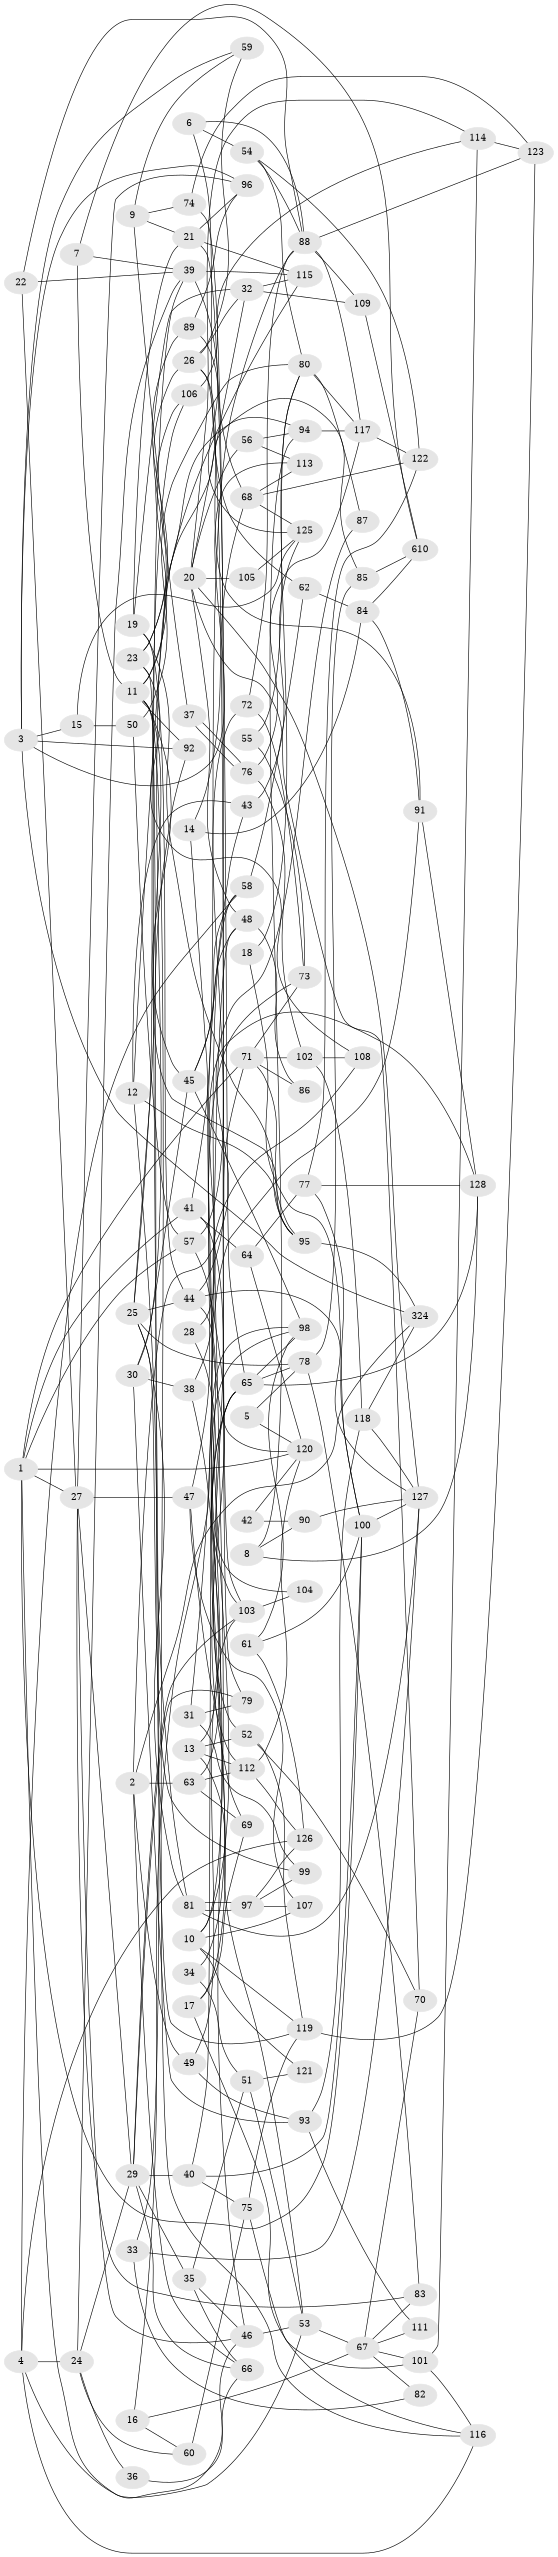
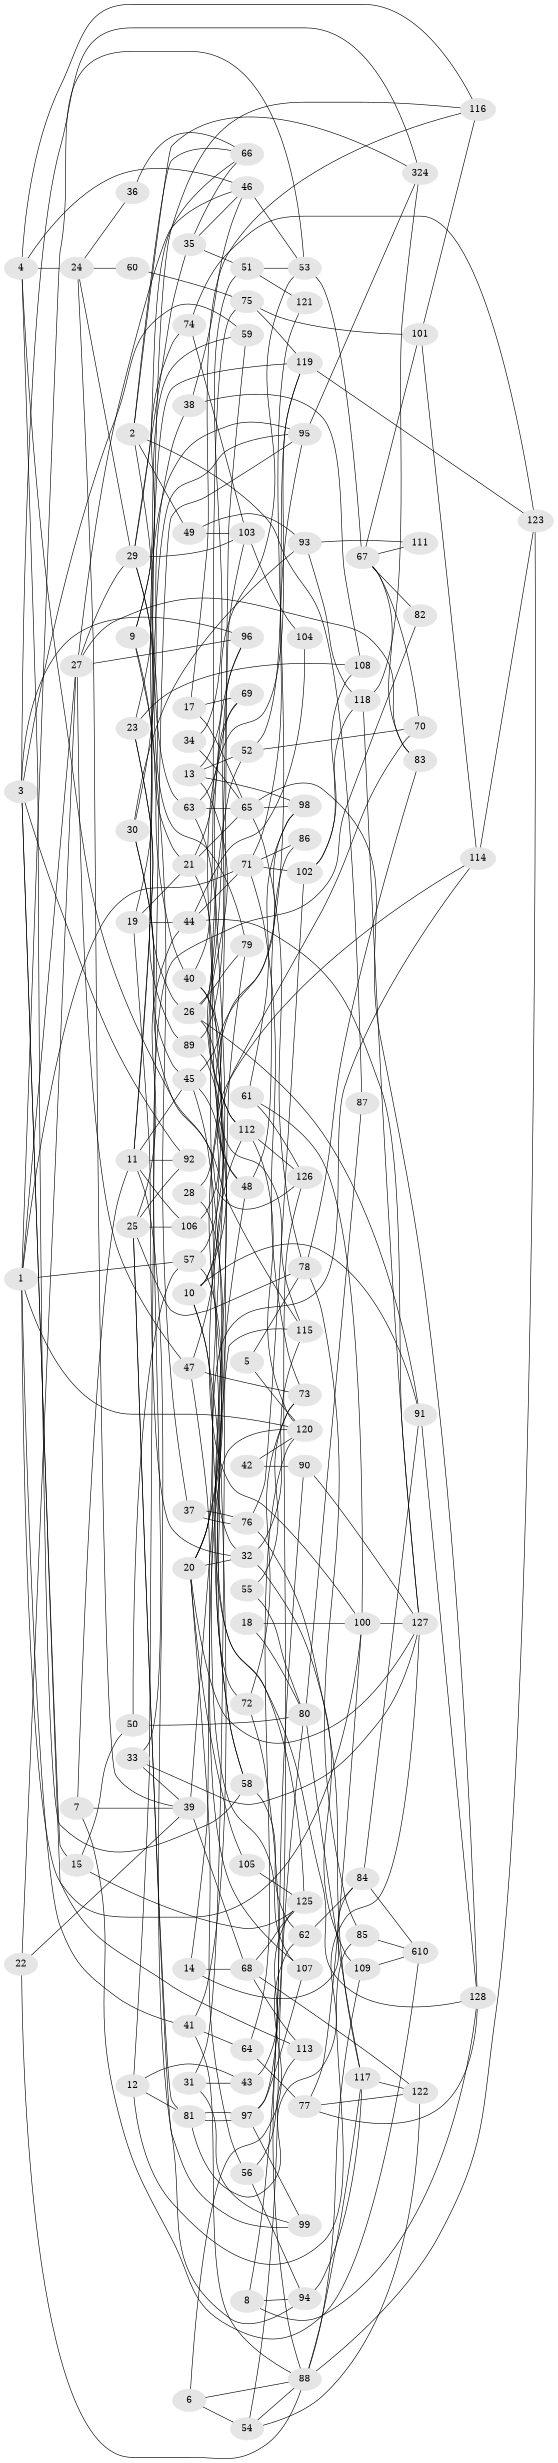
(133, 2421) -> none
